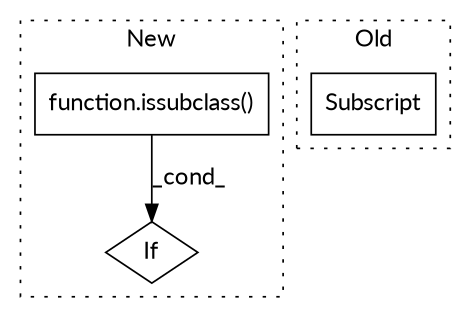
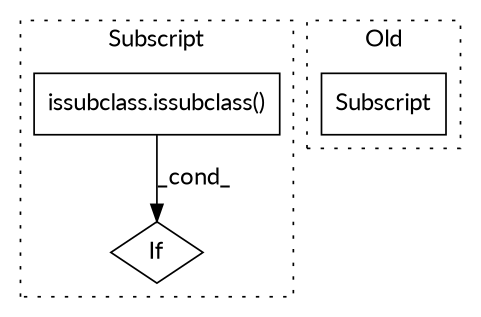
(152, 40) -> (157, 40)
(152, 104) -> (157, 104)
